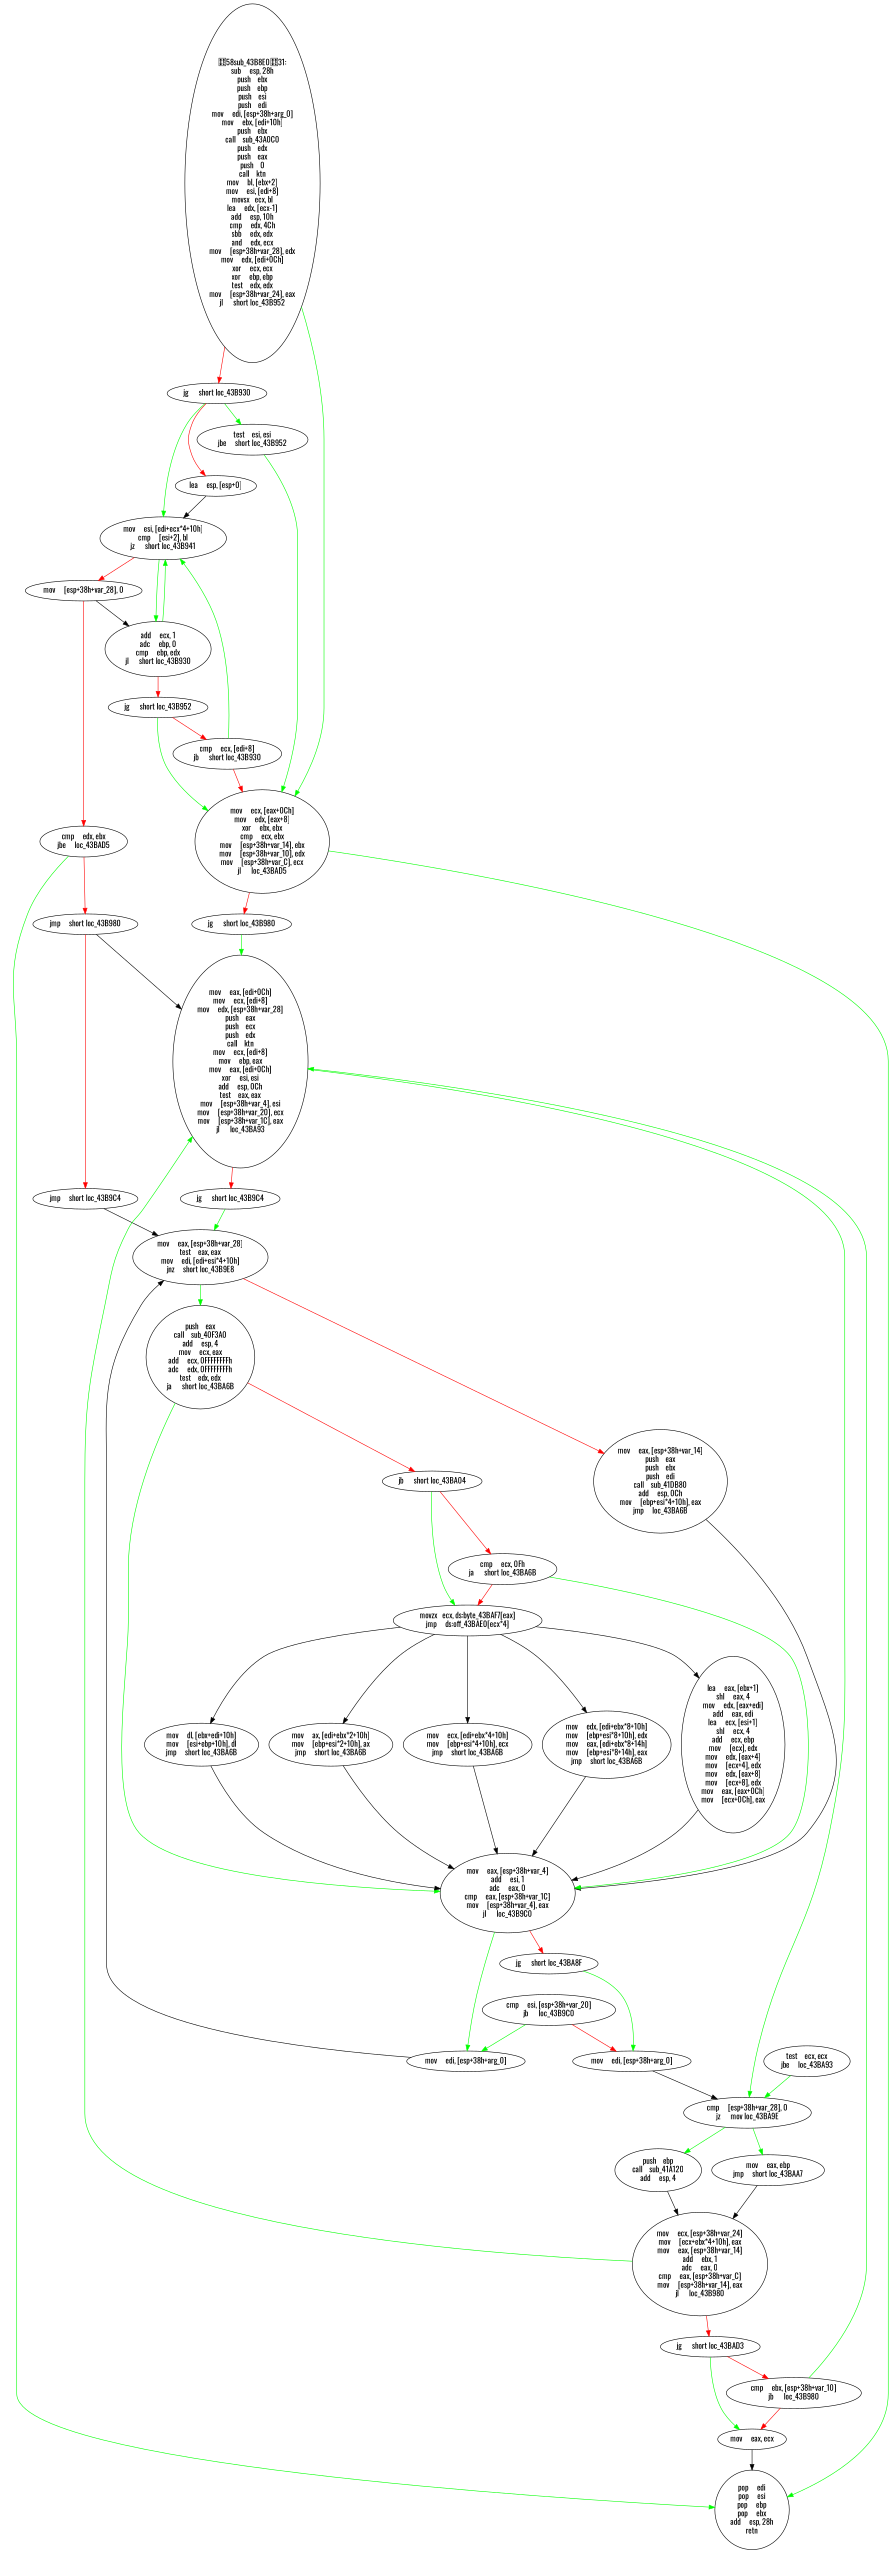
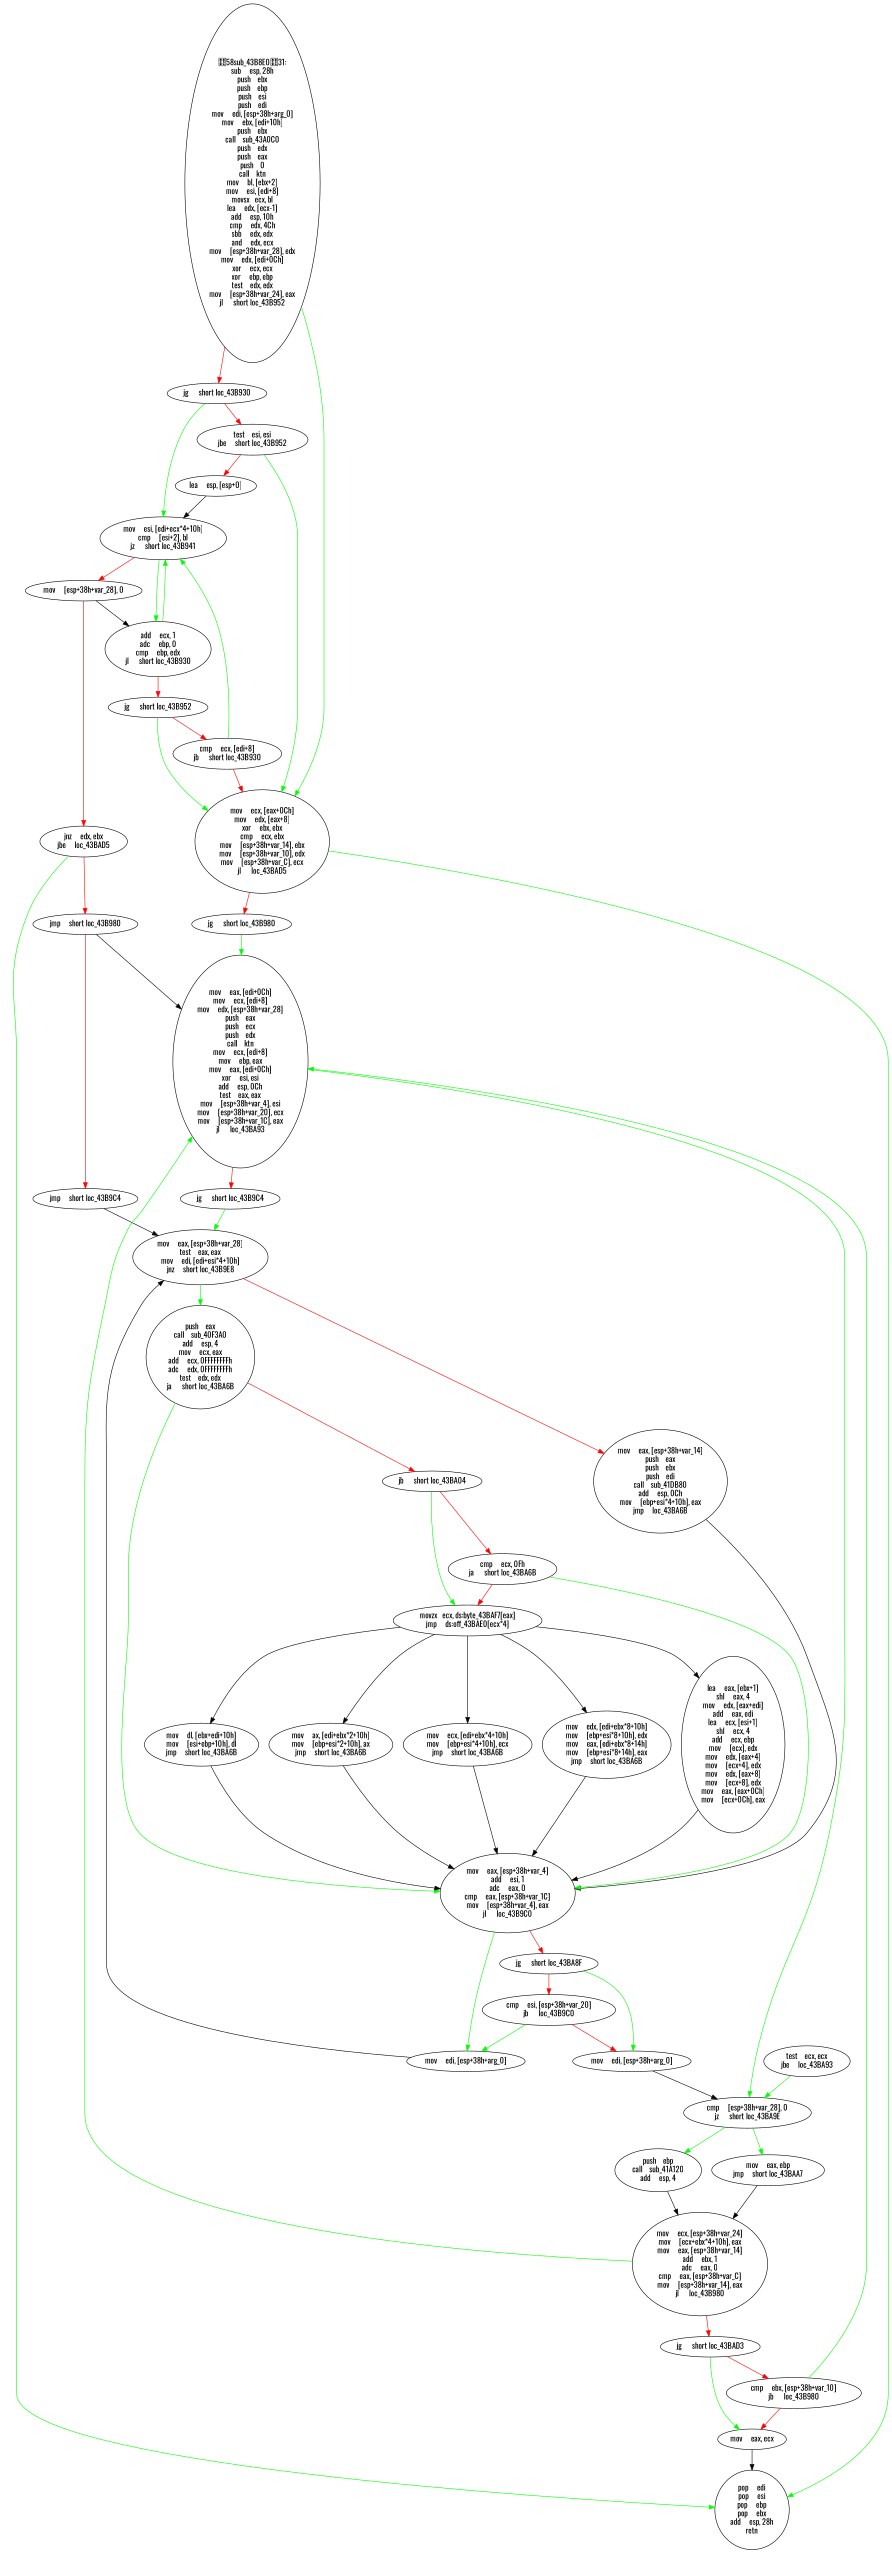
(231, 412) -> (231, 412)
(189, 437) -> (234, 463)
(84, 842) -> (84, 842)
none -> (549, 1981)
(747, 2113) -> (747, 2113)
